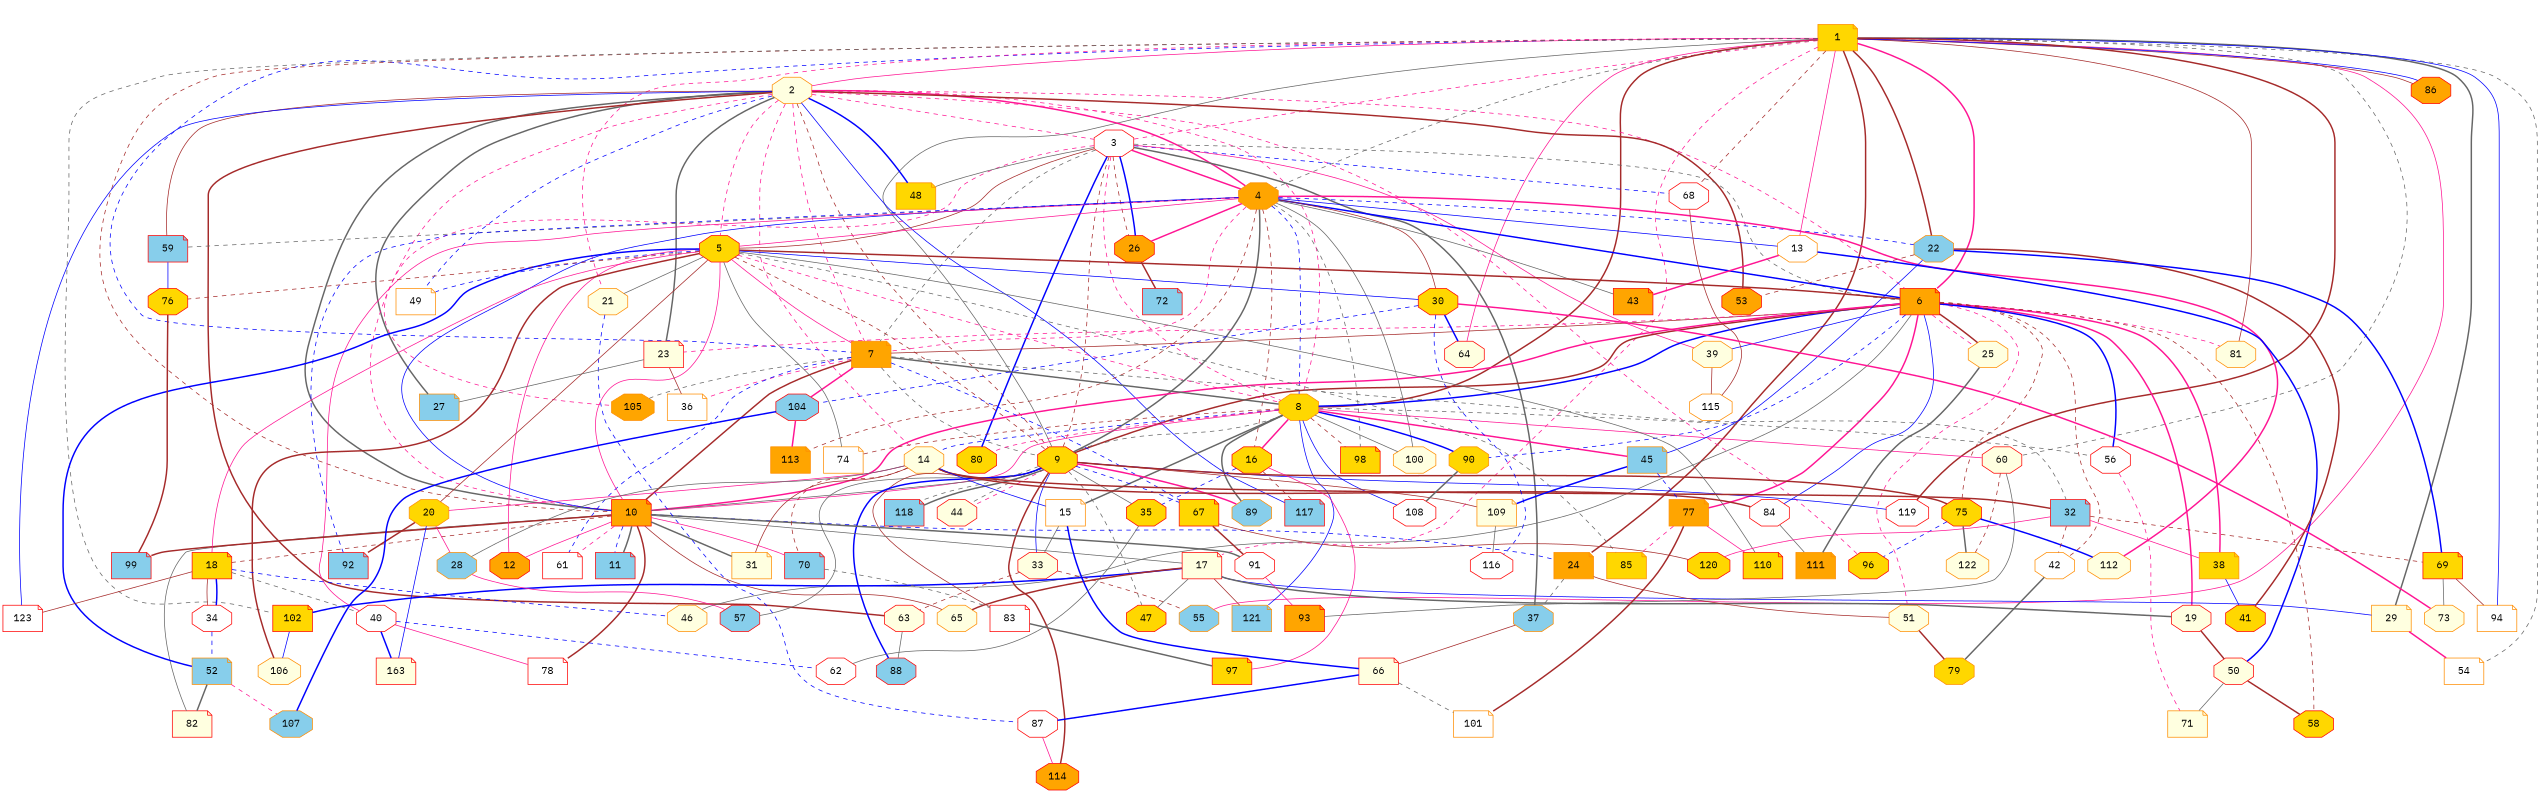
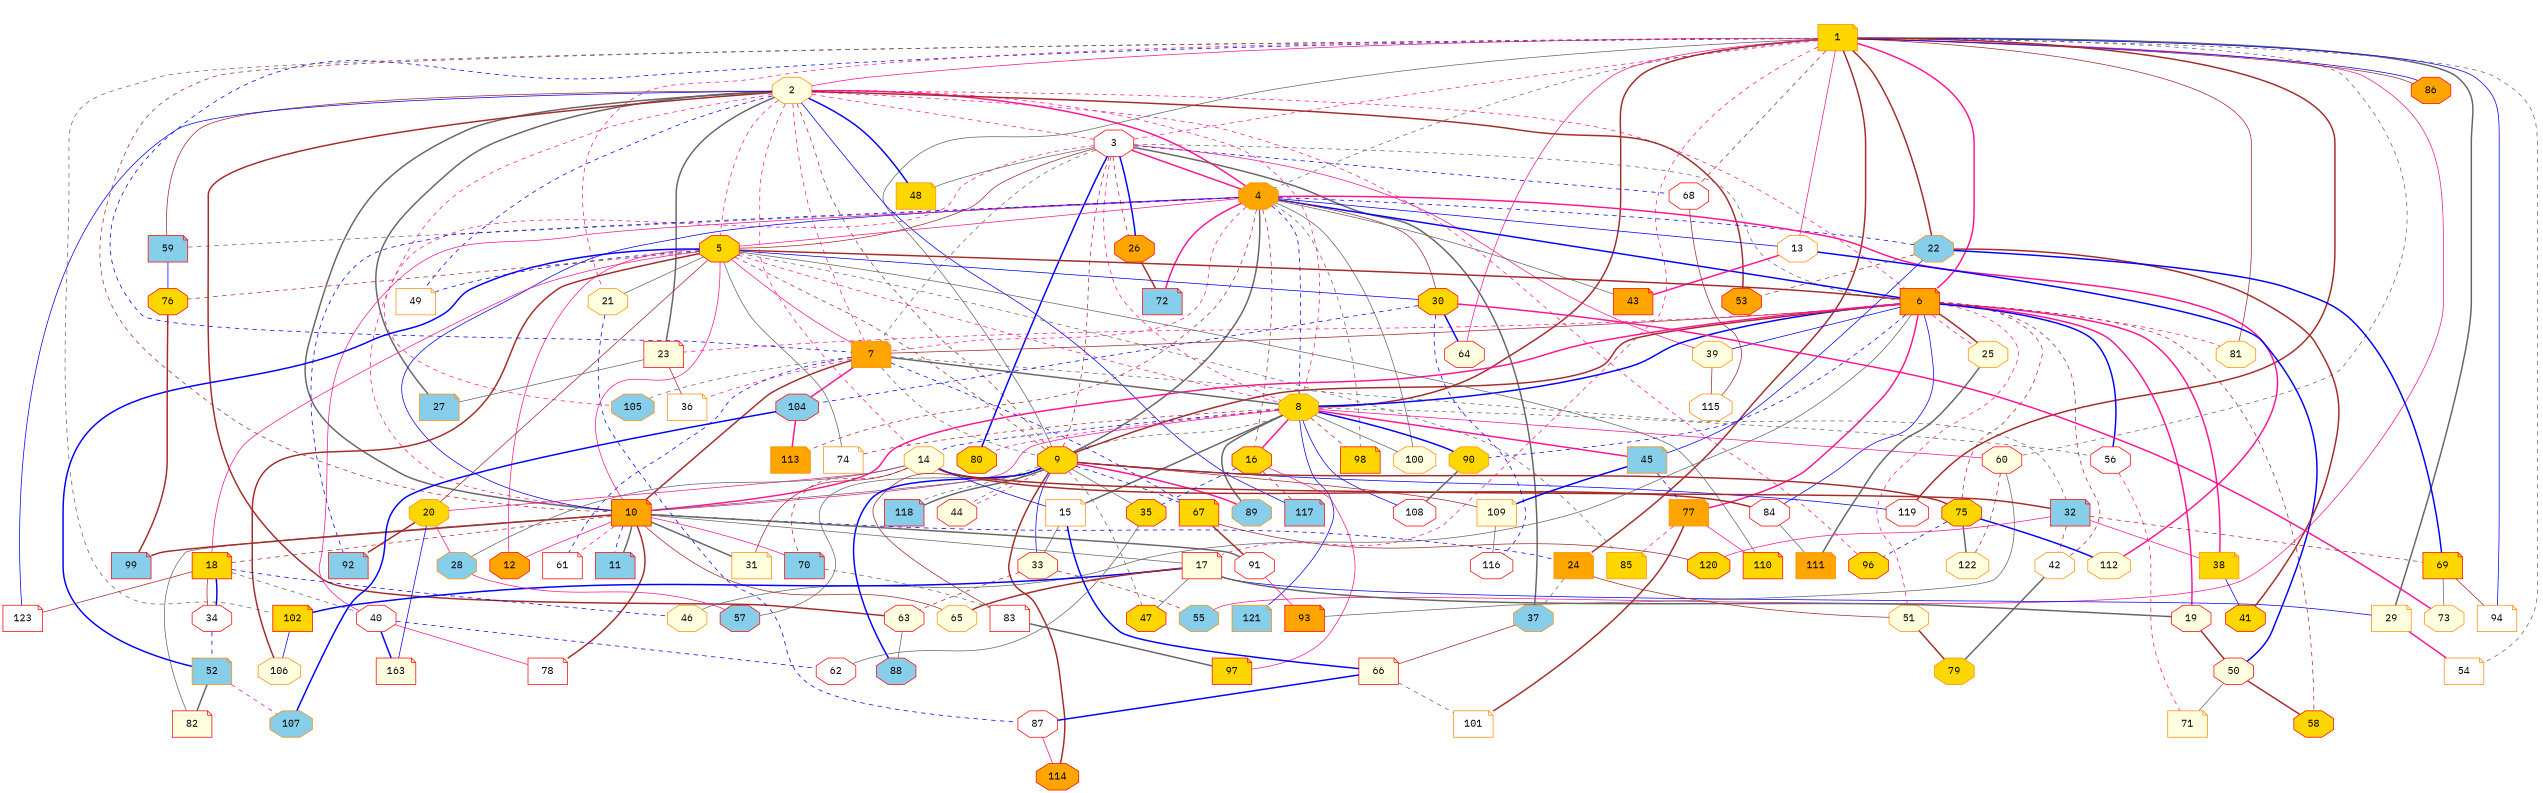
(1197, 222) -> (1192, 236)
(633, 407) -> (633, 407)
(1227, 592) -> none
